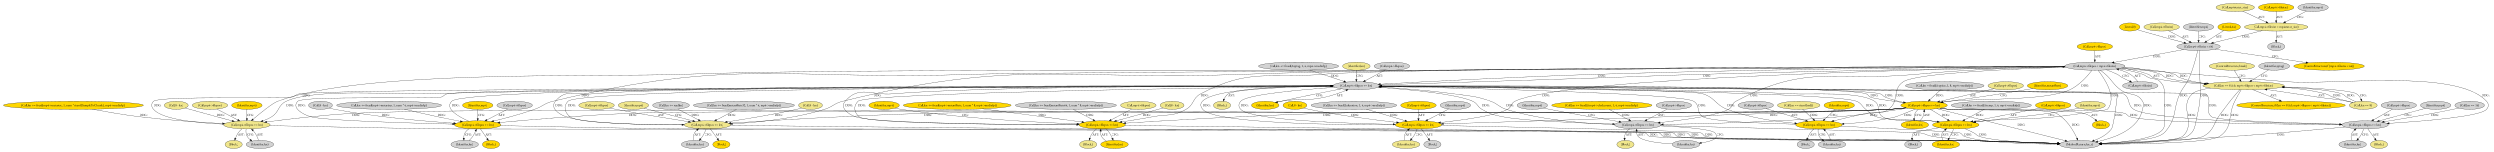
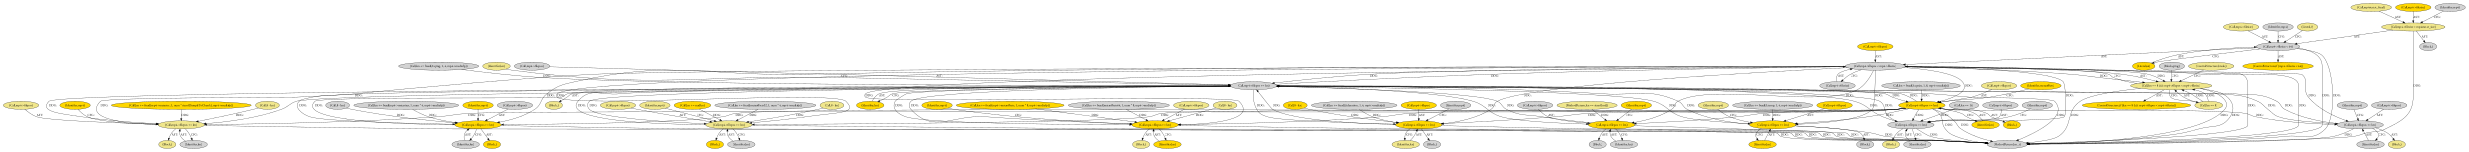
(2235, 7) -> (2371, 7)
(2130, 27) -> (2308, 27)
(2173, 37) -> (2299, 37)
(2247, 37) -> (2358, 37)
none -> (2207, 55)
(2157, 56) -> (2105, 56)
(2276, 56) -> (2282, 56)
(2274, 66) -> (2172, 66)
none -> (2023, 68)
(671, 105) -> (692, 105)
(1602, 105) -> none
(1799, 105) -> (1587, 105)
none -> (2334, 138)
